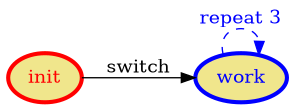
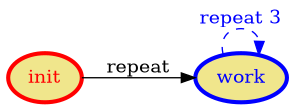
(138, 68) -> (138, 68)
